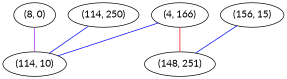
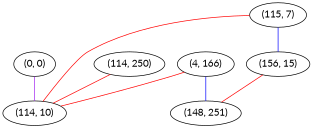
(35, 15) -> (35, 64)
none -> (278, 15)
(108, 39) -> (123, 90)
(216, 39) -> (242, 88)
(69, 40) -> (82, 89)
(180, 40) -> (206, 89)
